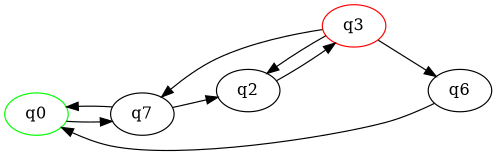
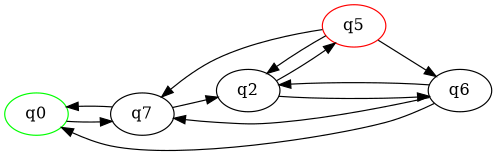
(354, 26) -> (354, 26)
none -> (360, 83)
none -> (348, 99)
none -> (308, 119)
